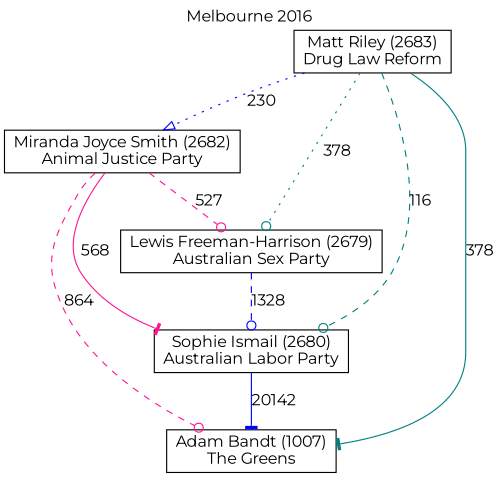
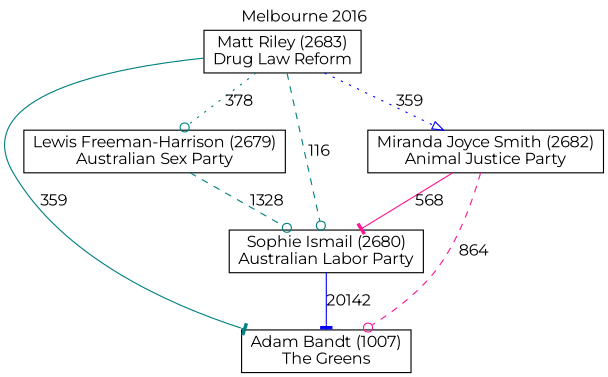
(261, 102) -> (410, 102)
(183, 199) -> none
(480, 251) -> (54, 201)
(251, 297) -> (237, 199)
